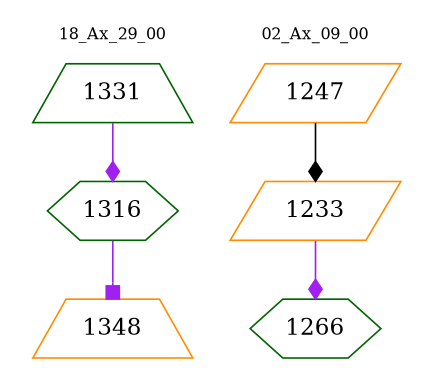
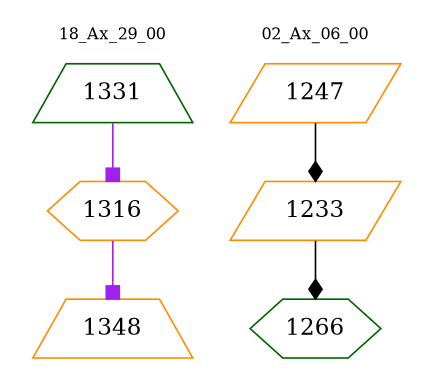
(316, 35) -> (316, 35)
(113, 144) -> (113, 144)
(113, 211) -> (113, 211)
(316, 260) -> (316, 260)
